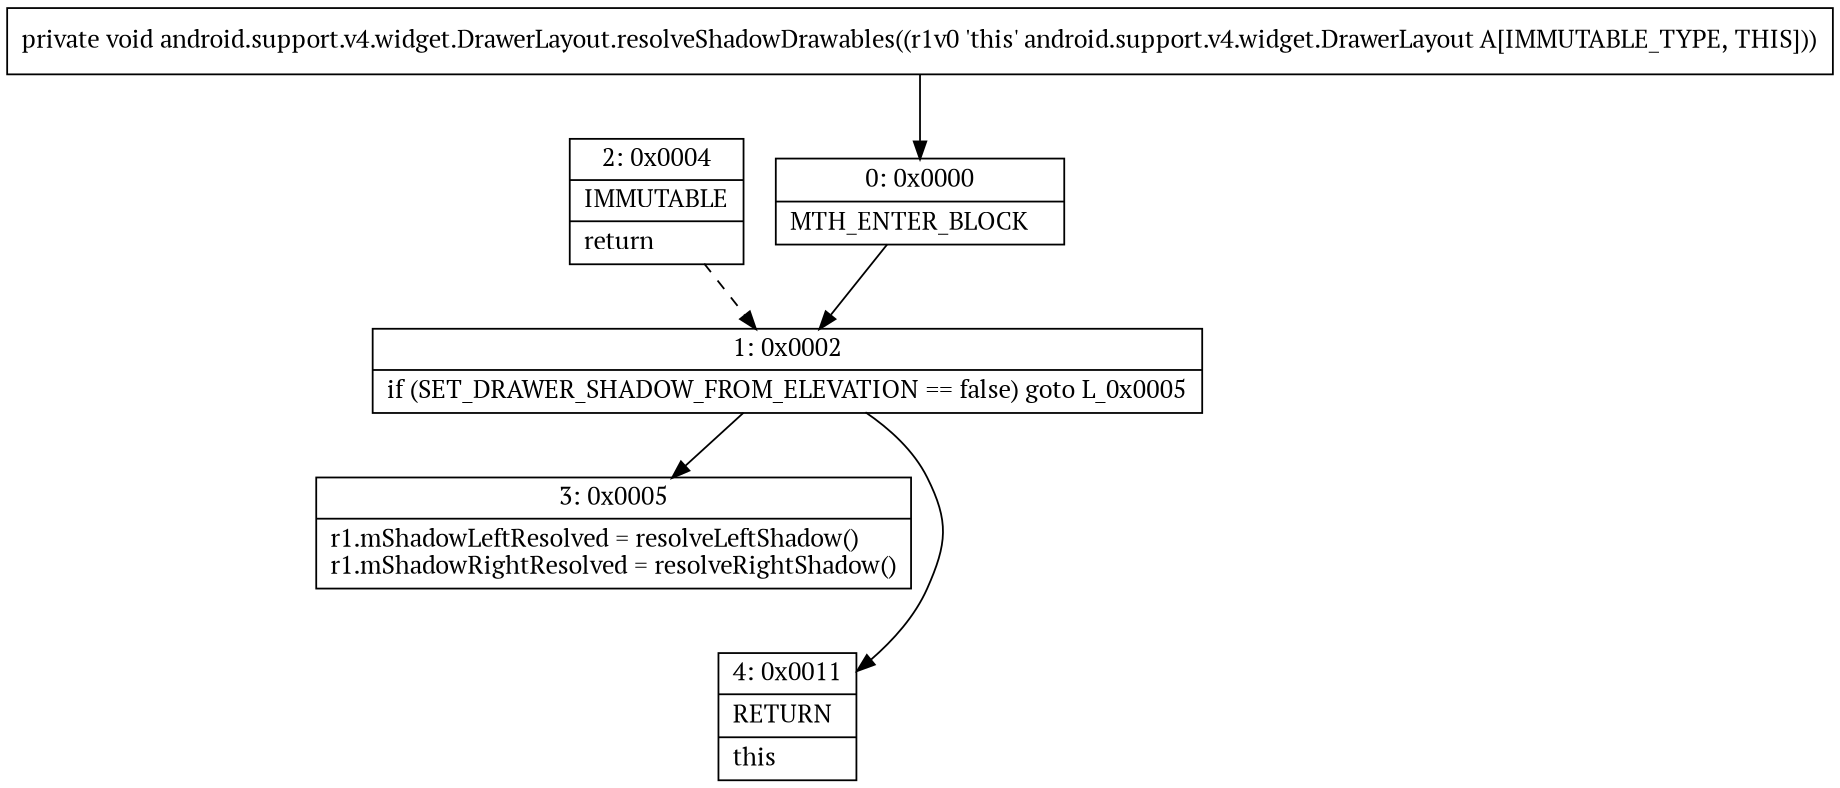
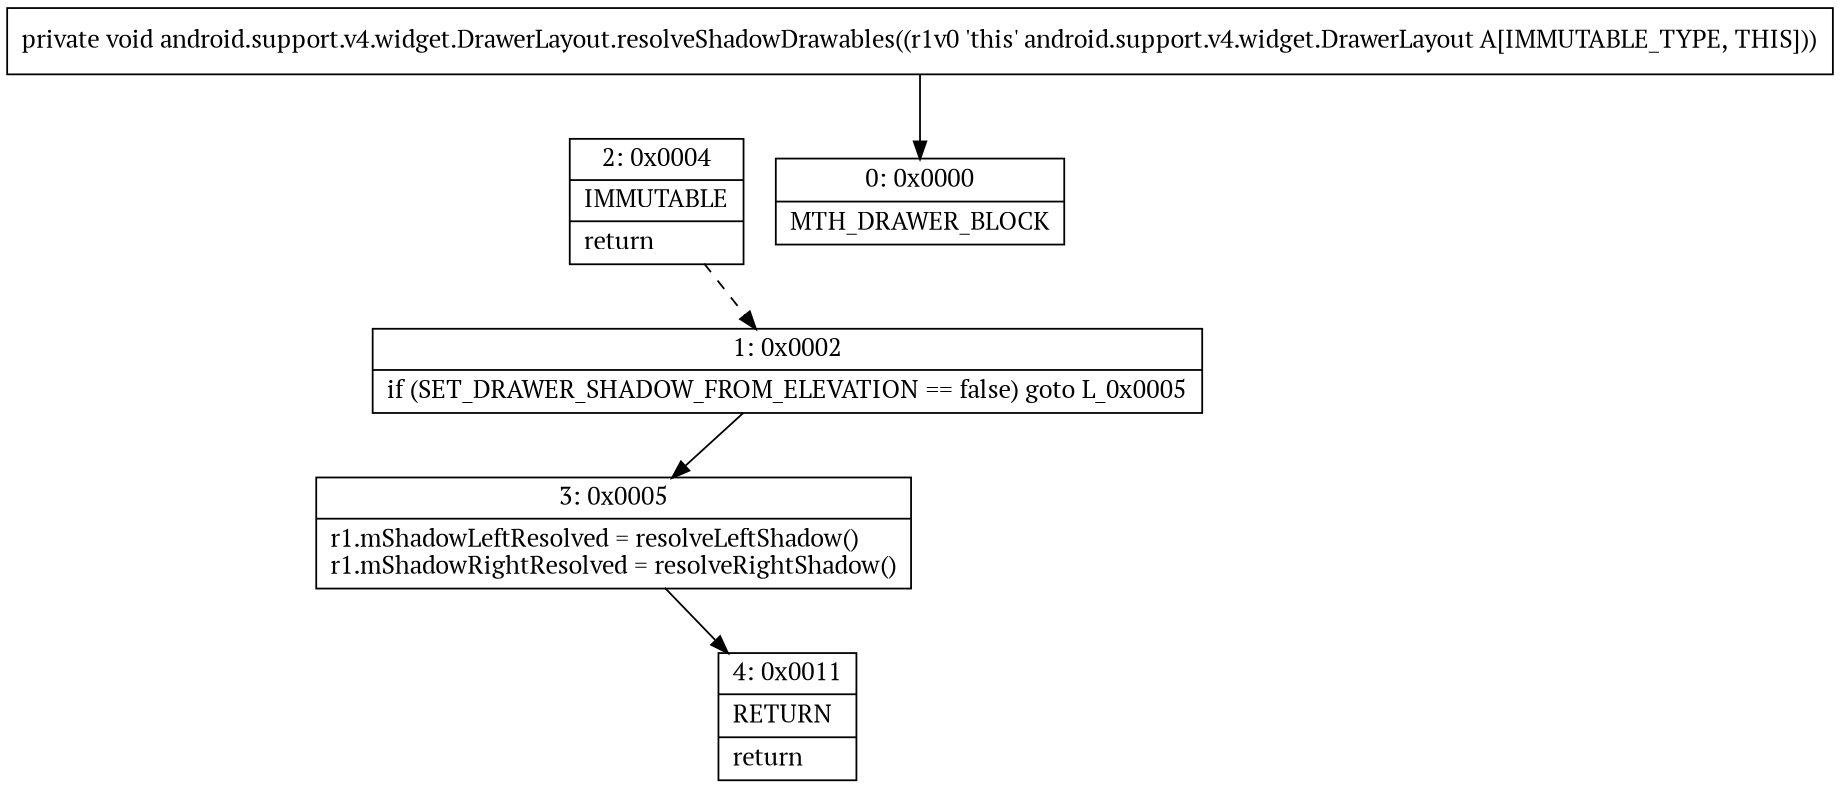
(909, 222) -> (920, 222)
(859, 279) -> none
(943, 533) -> (690, 614)
(755, 758) -> (769, 758)
